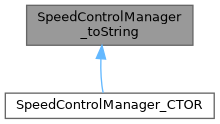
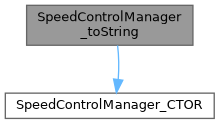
(101, 76) -> (119, 62)
